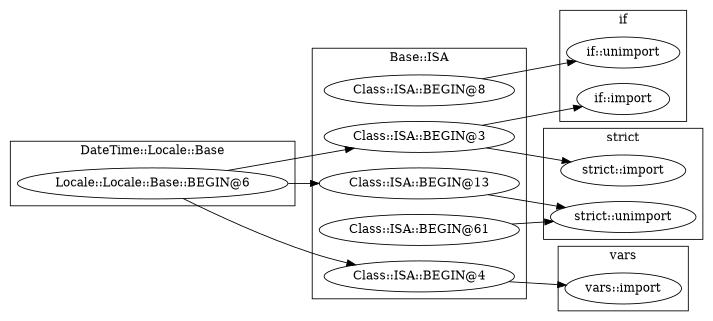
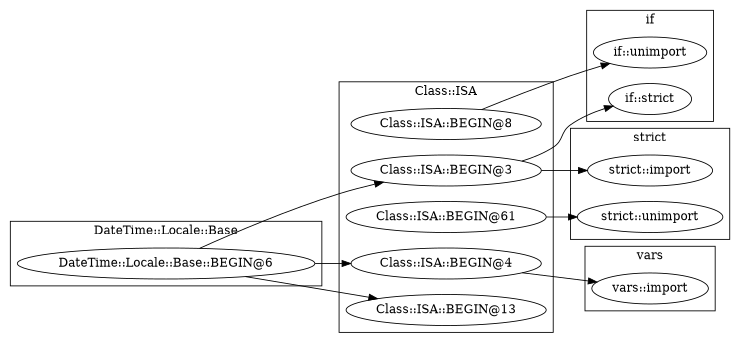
(419, 58) -> (446, 92)
(623, 99) -> (650, 99)
(153, 183) -> (166, 264)
(521, 200) -> none
